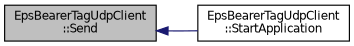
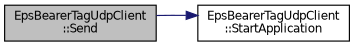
(183, 31) -> (171, 15)
